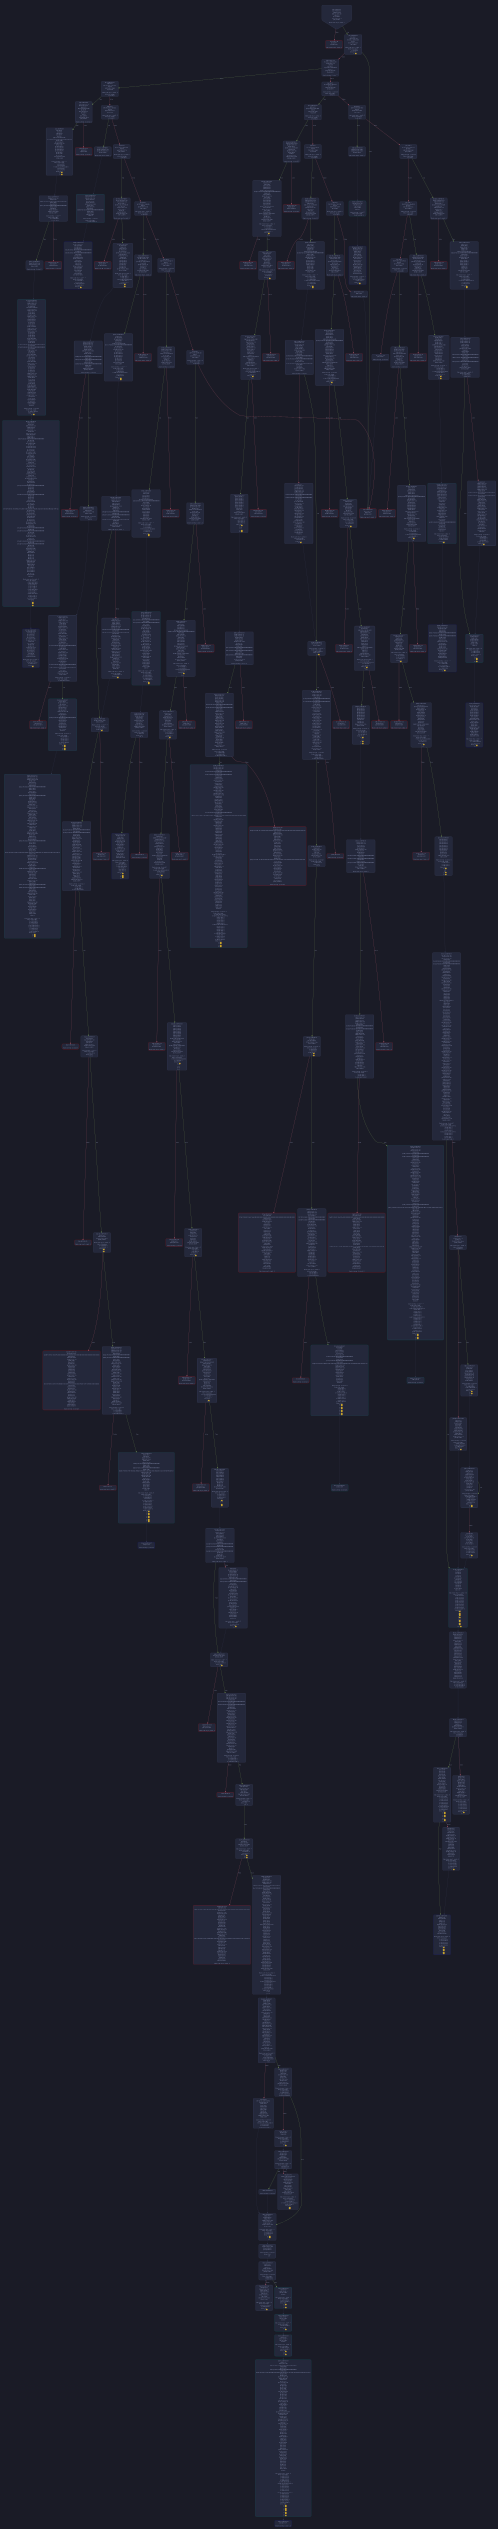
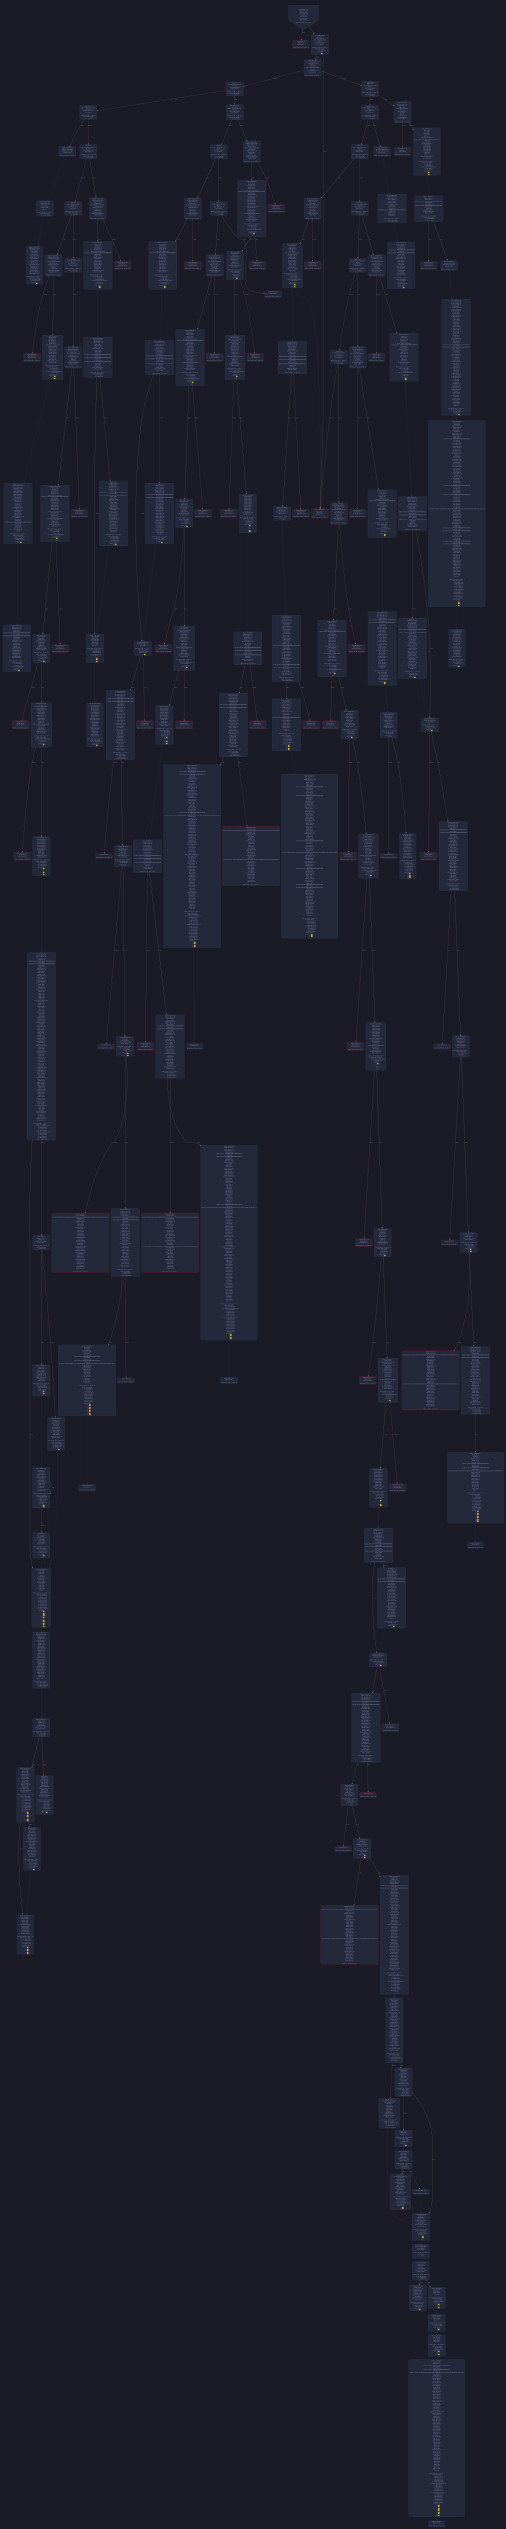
(380, 357) -> none
none -> (106, 1046)
none -> (195, 1046)
(108, 1488) -> none
none -> (343, 1849)
